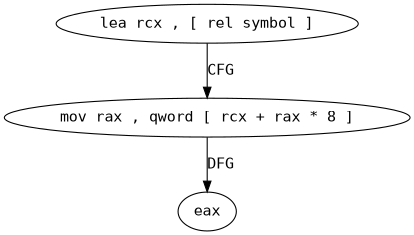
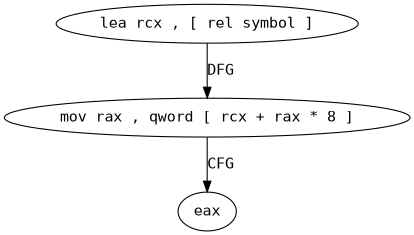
(221, 71) -> (221, 71)
(221, 165) -> (221, 165)
